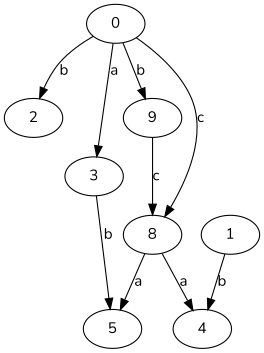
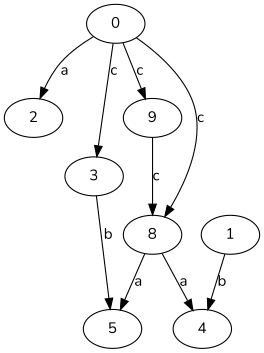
(64, 71) -> (65, 71)
(115, 71) -> (114, 71)
(141, 71) -> (140, 71)
